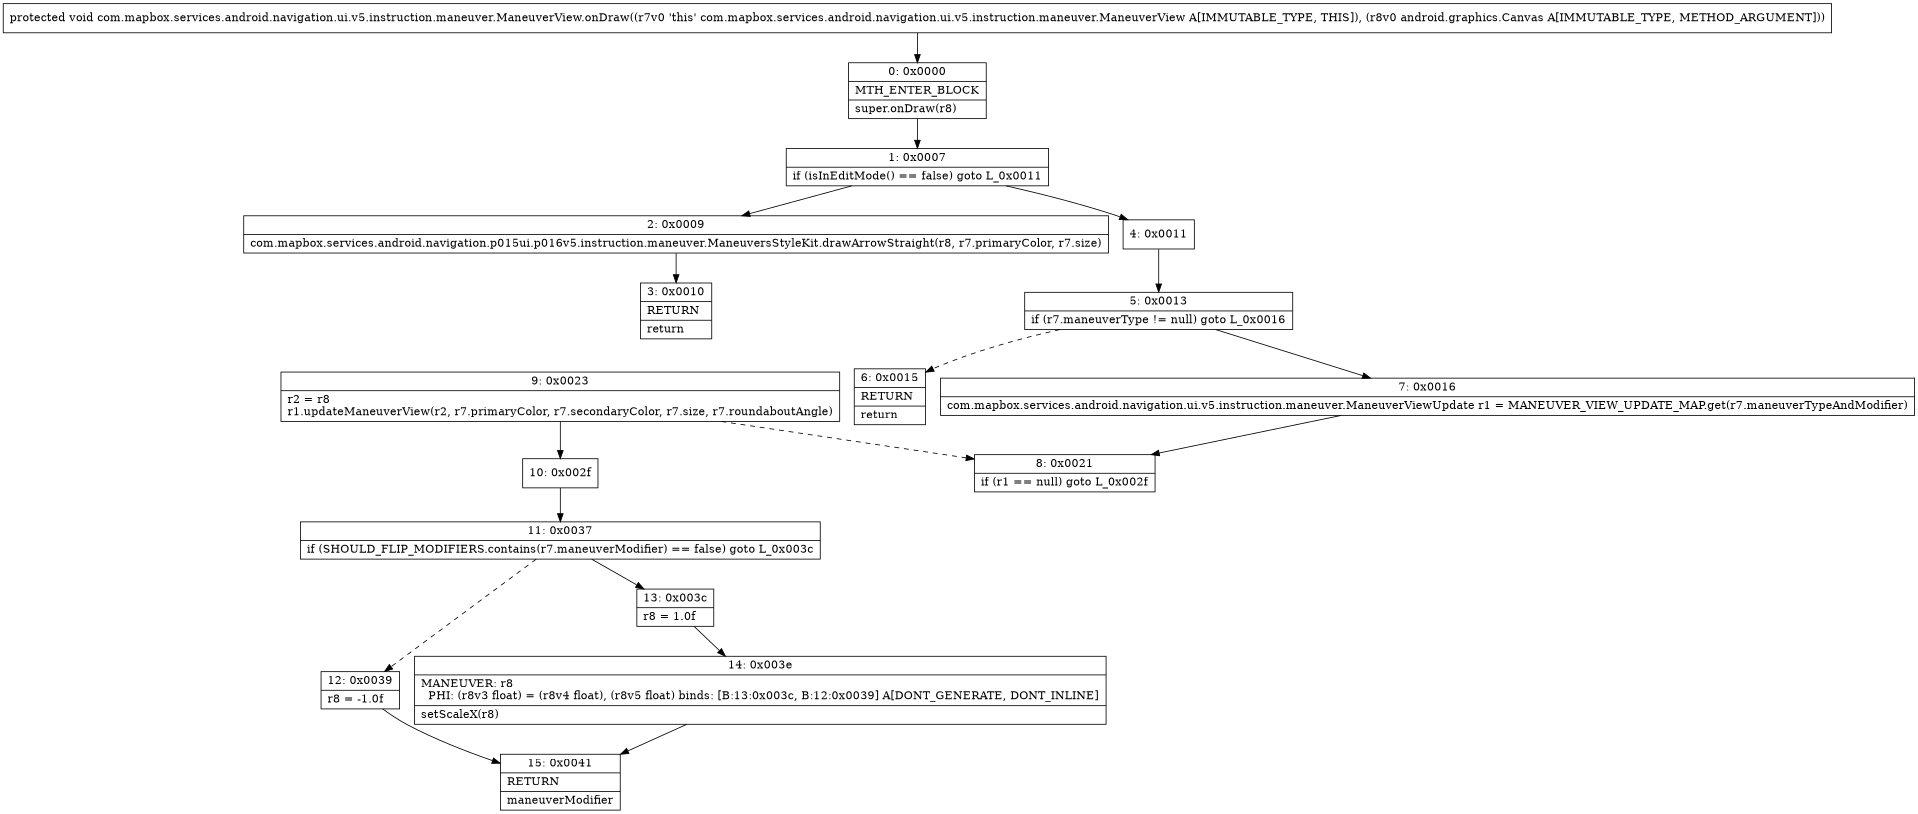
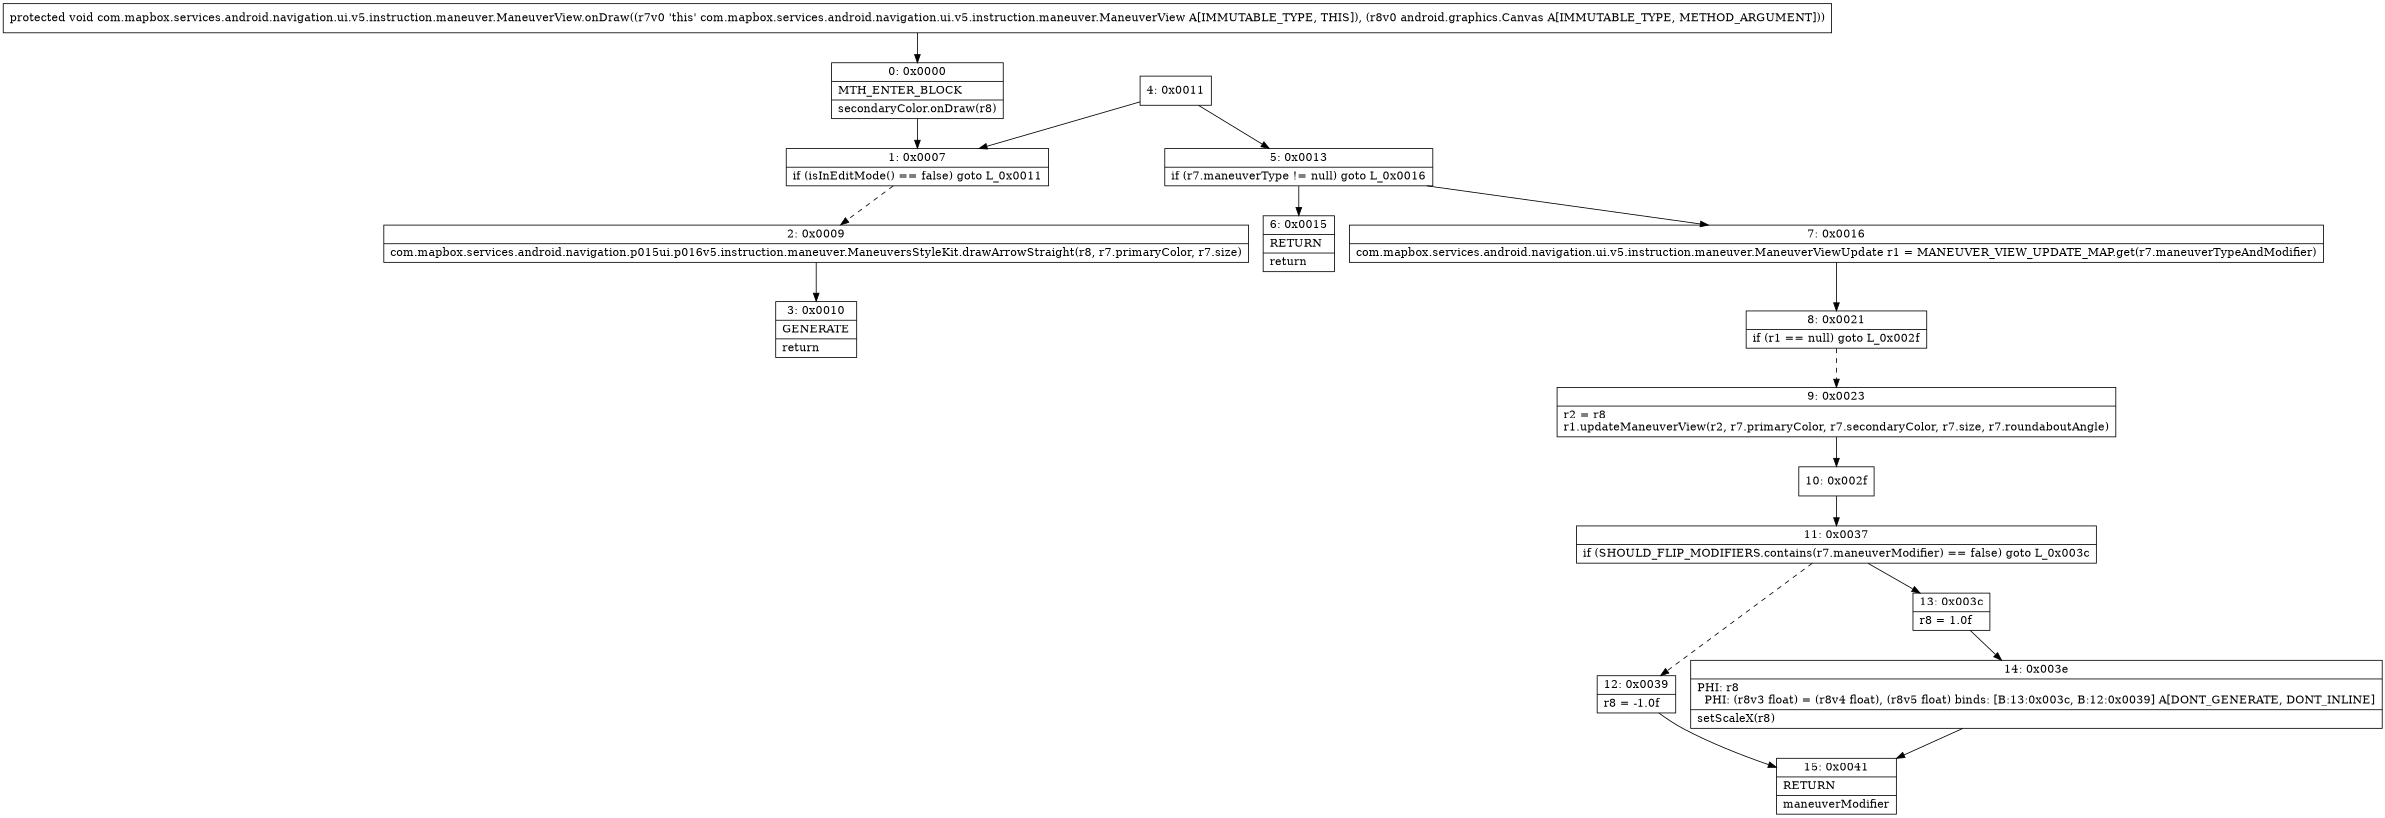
(906, 109) -> (917, 109)
(801, 200) -> (870, 203)
(1063, 200) -> (1063, 124)
(673, 311) -> (816, 329)
(996, 346) -> (1299, 197)
(844, 440) -> (1836, 364)
(469, 684) -> (1720, 688)
